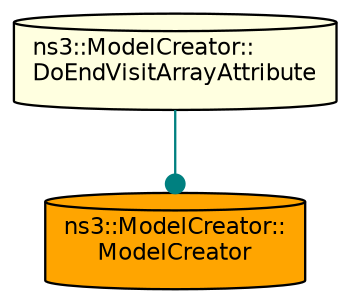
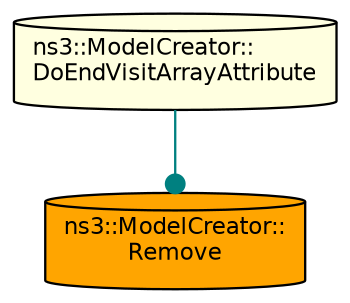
(175, 241) -> (175, 241)
